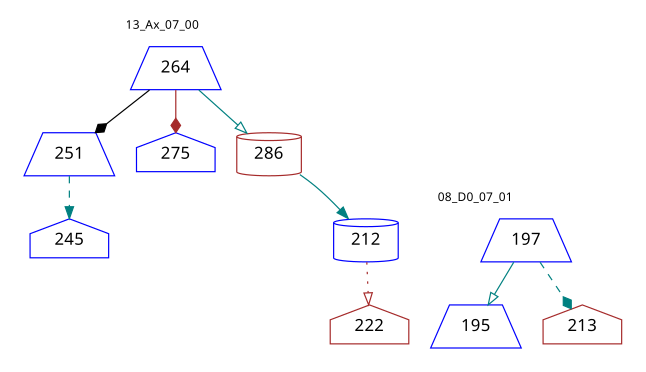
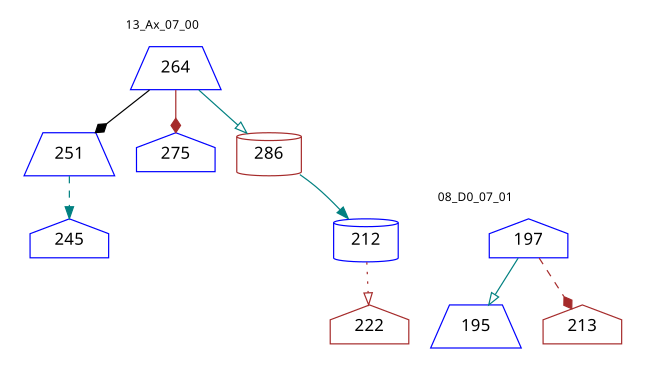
(526, 240) -> (529, 240)
(552, 280) -> (551, 277)
